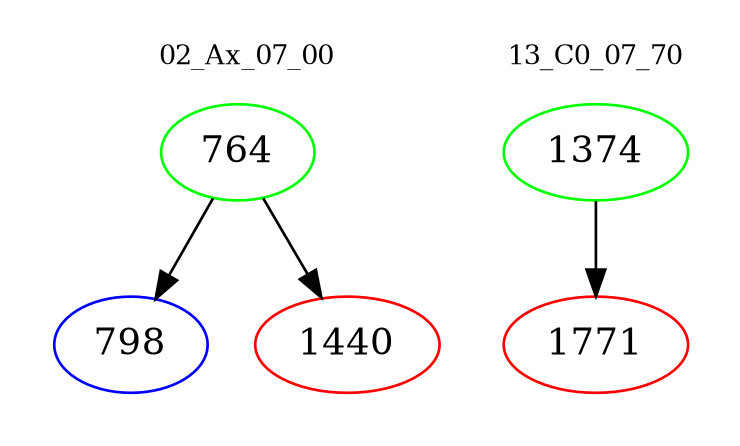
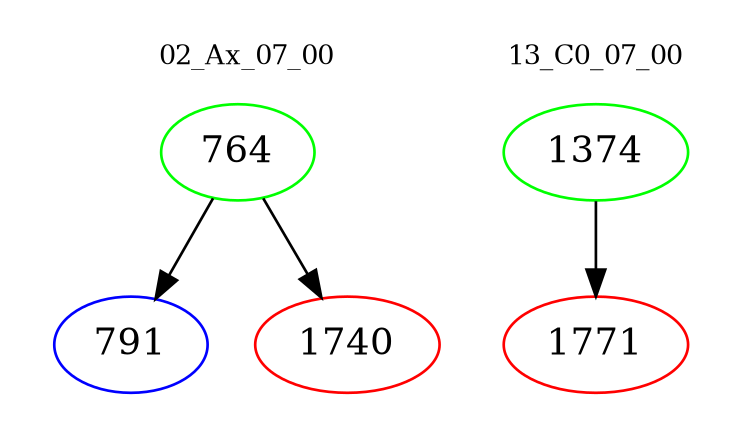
(596, 57) -> (596, 57)
(131, 345) -> (131, 345)
(347, 345) -> (347, 345)
